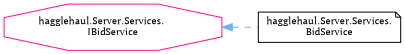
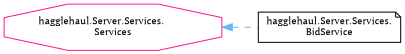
(113, 27) -> (113, 27)
